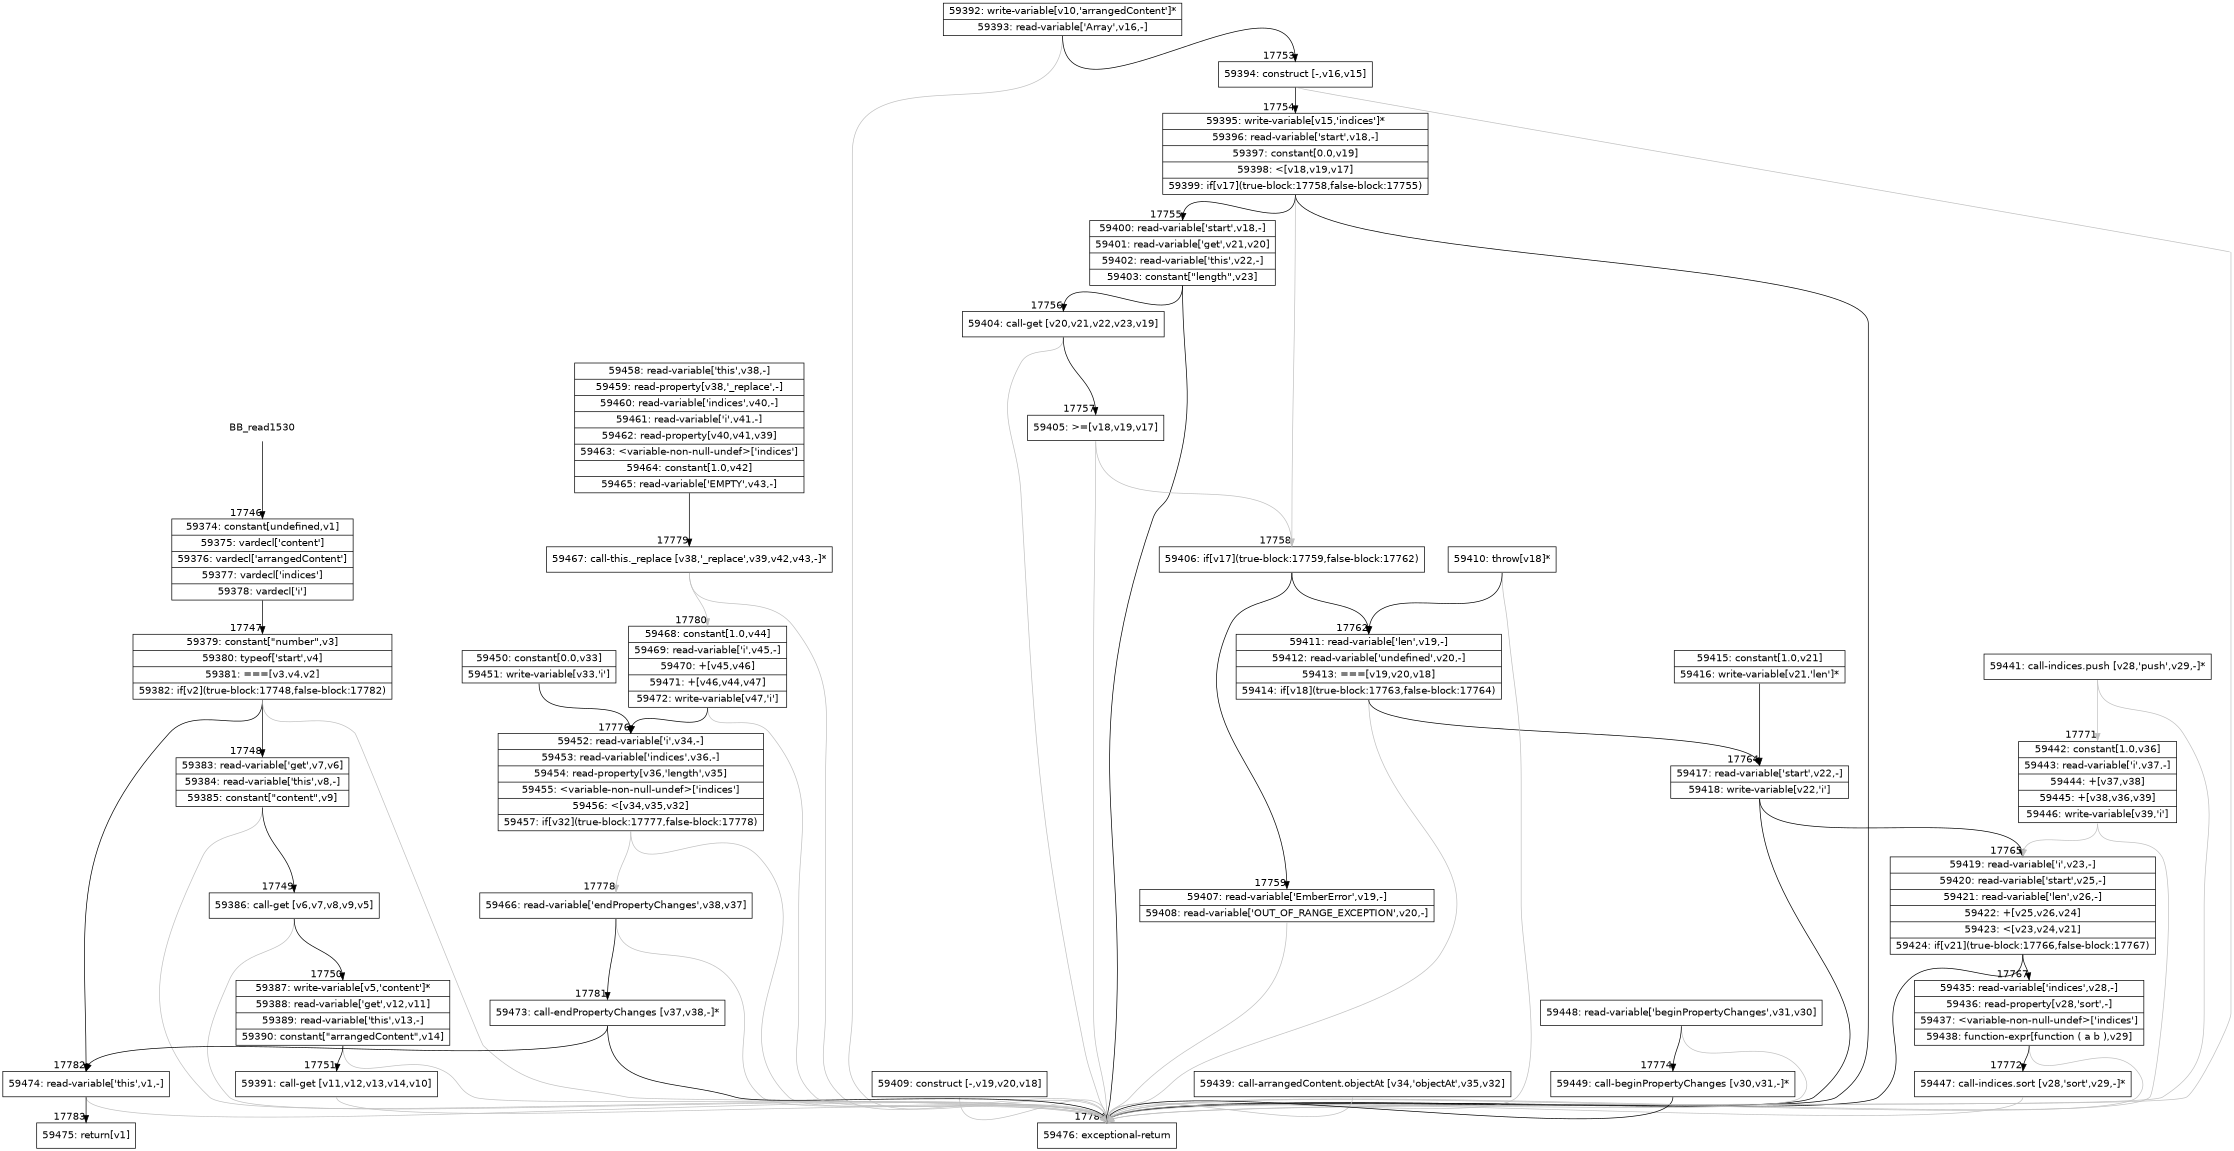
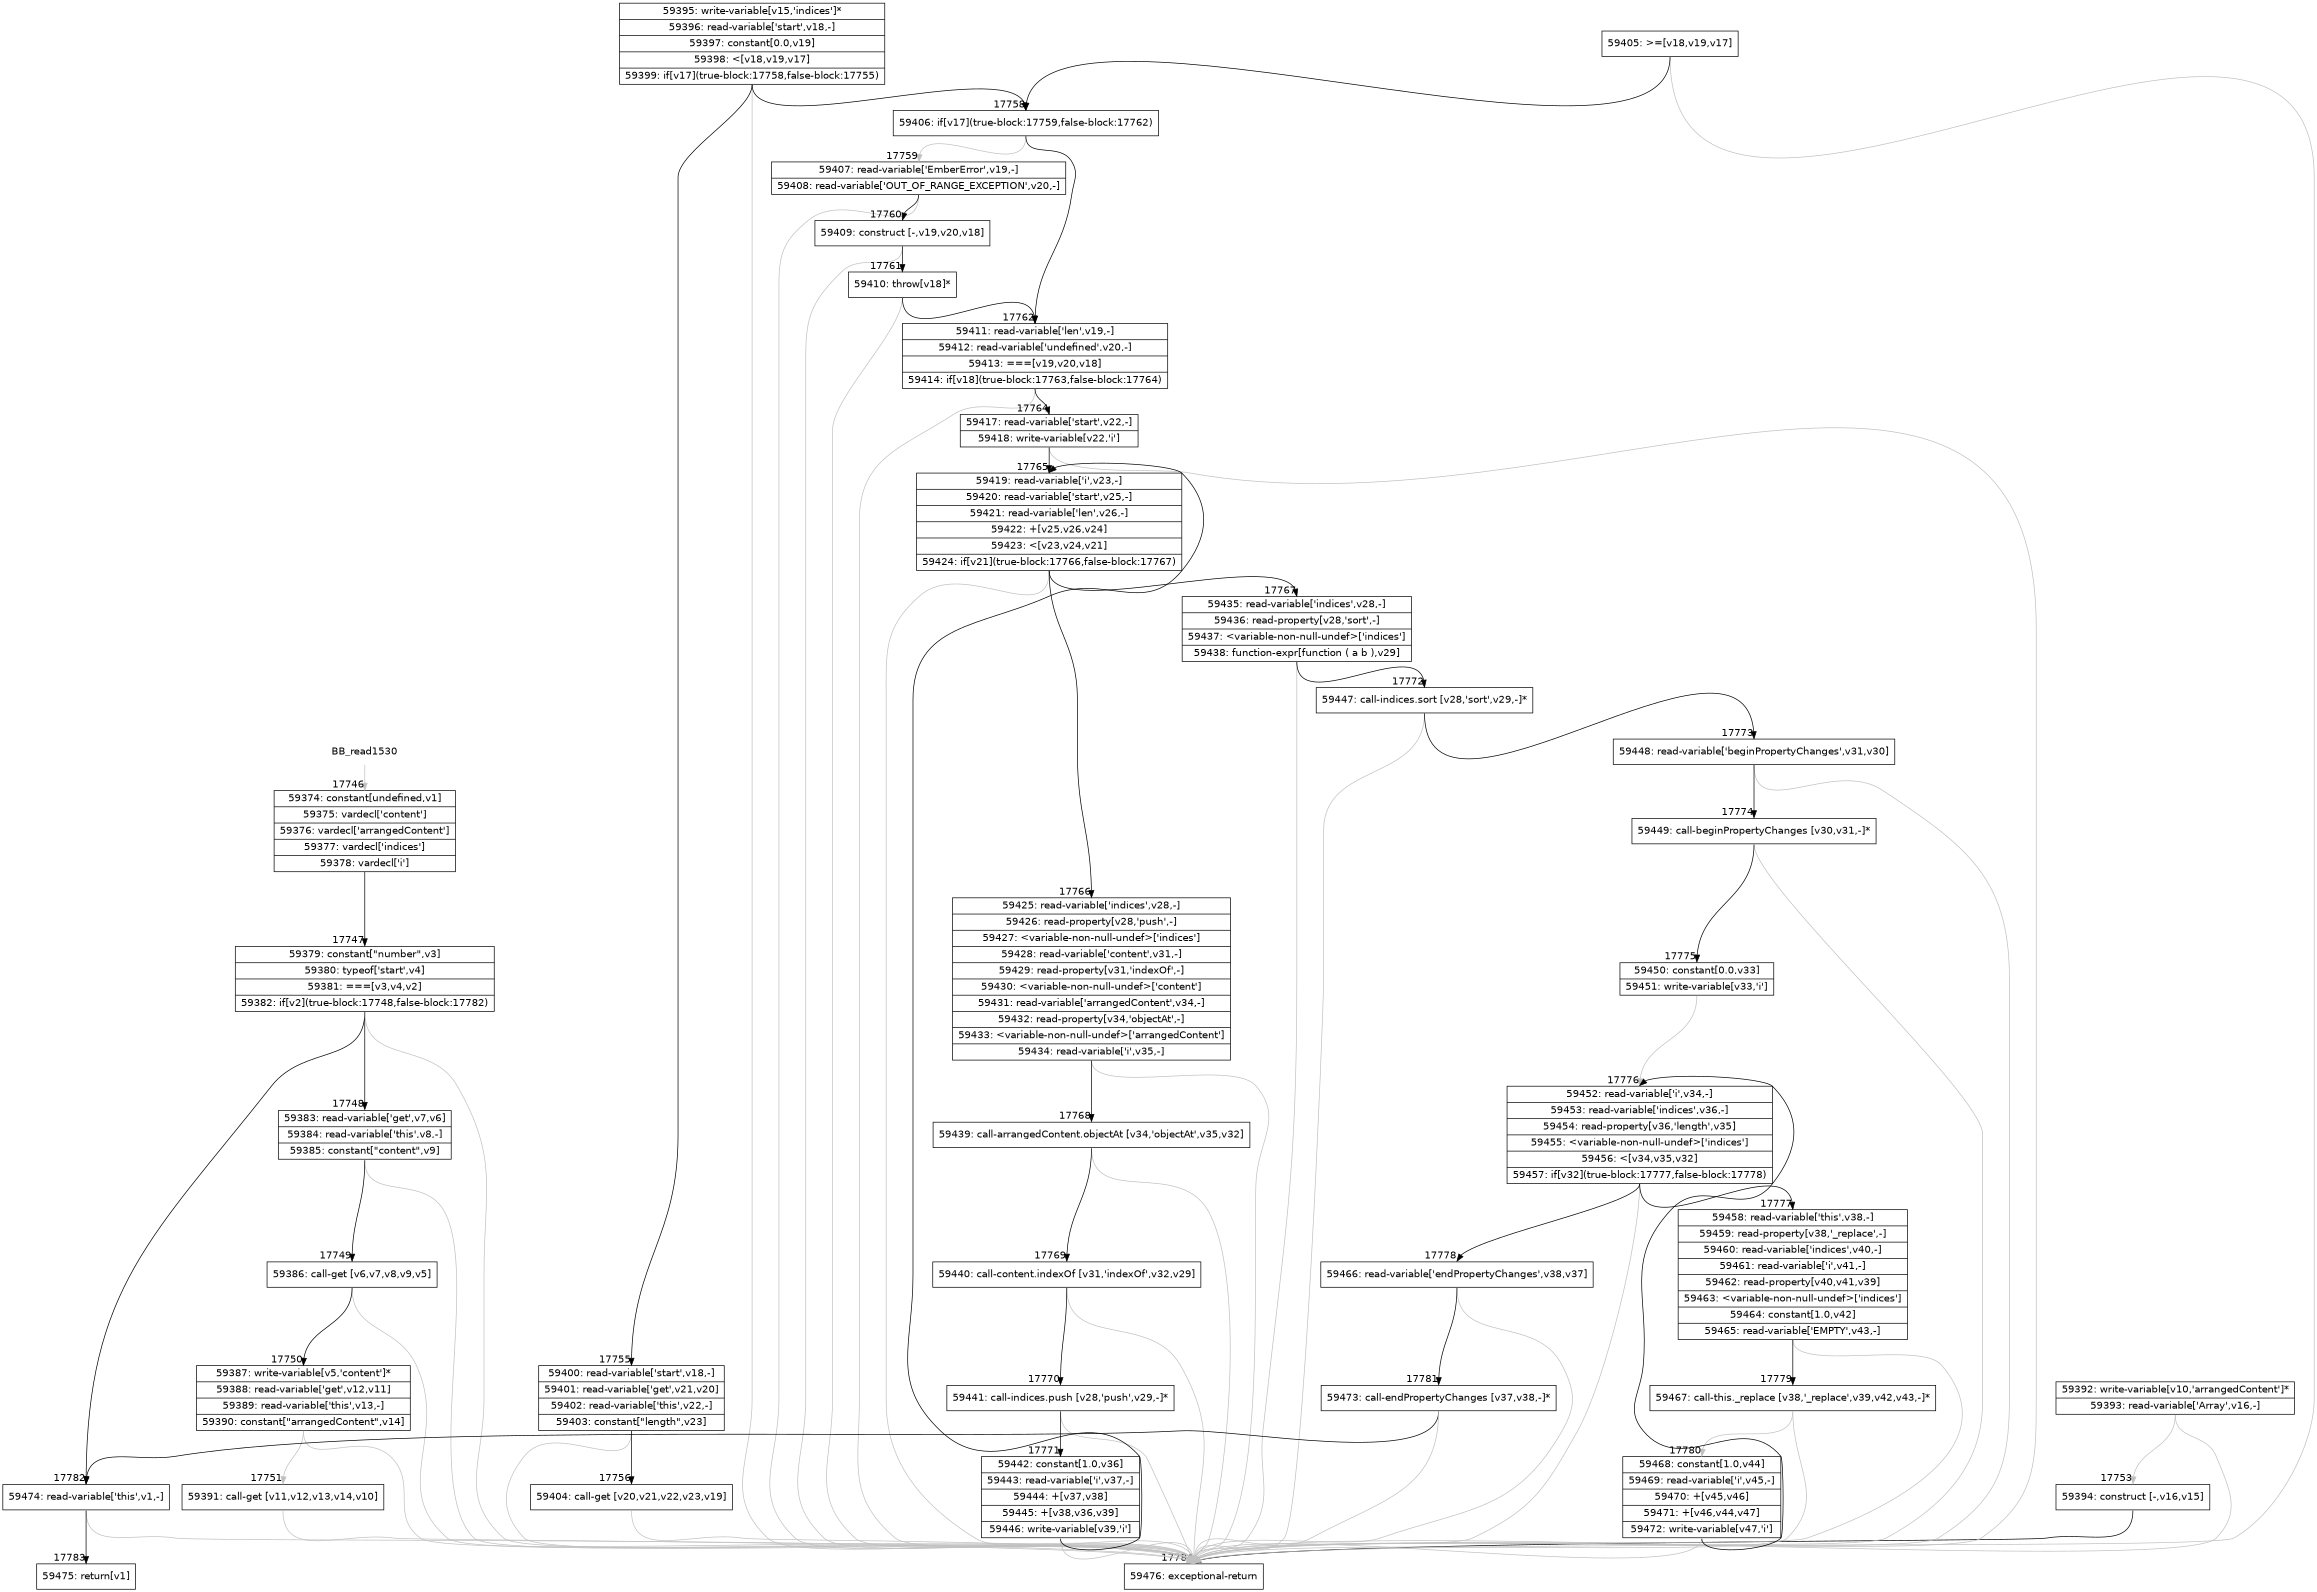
(1176, 50) -> (2157, 1447)
(1295, 97) -> none
none -> (913, 205)
none -> (902, 259)
(1294, 367) -> (886, 98)
(1077, 373) -> none
(262, 476) -> (365, 774)
(1190, 494) -> (1351, 84)
(1760, 667) -> none
(1113, 695) -> (749, 1548)
(2098, 707) -> (1060, 1429)
(581, 708) -> (1671, 1039)
(1223, 716) -> (976, 150)
none -> (1586, 727)
(2231, 743) -> (1674, 1543)
(1868, 780) -> (752, 1029)
(2064, 840) -> (913, 978)
(625, 858) -> (1552, 1221)
none -> (1728, 901)
none -> (1091, 979)
(341, 1056) -> (295, 1454)
(1827, 1083) -> (2036, 923)
(721, 1094) -> (1340, 1523)
(1879, 1096) -> (886, 1116)
(1436, 1113) -> (1937, 1502)
none -> (1700, 1201)
none -> (1067, 1275)
none -> (1815, 1535)
